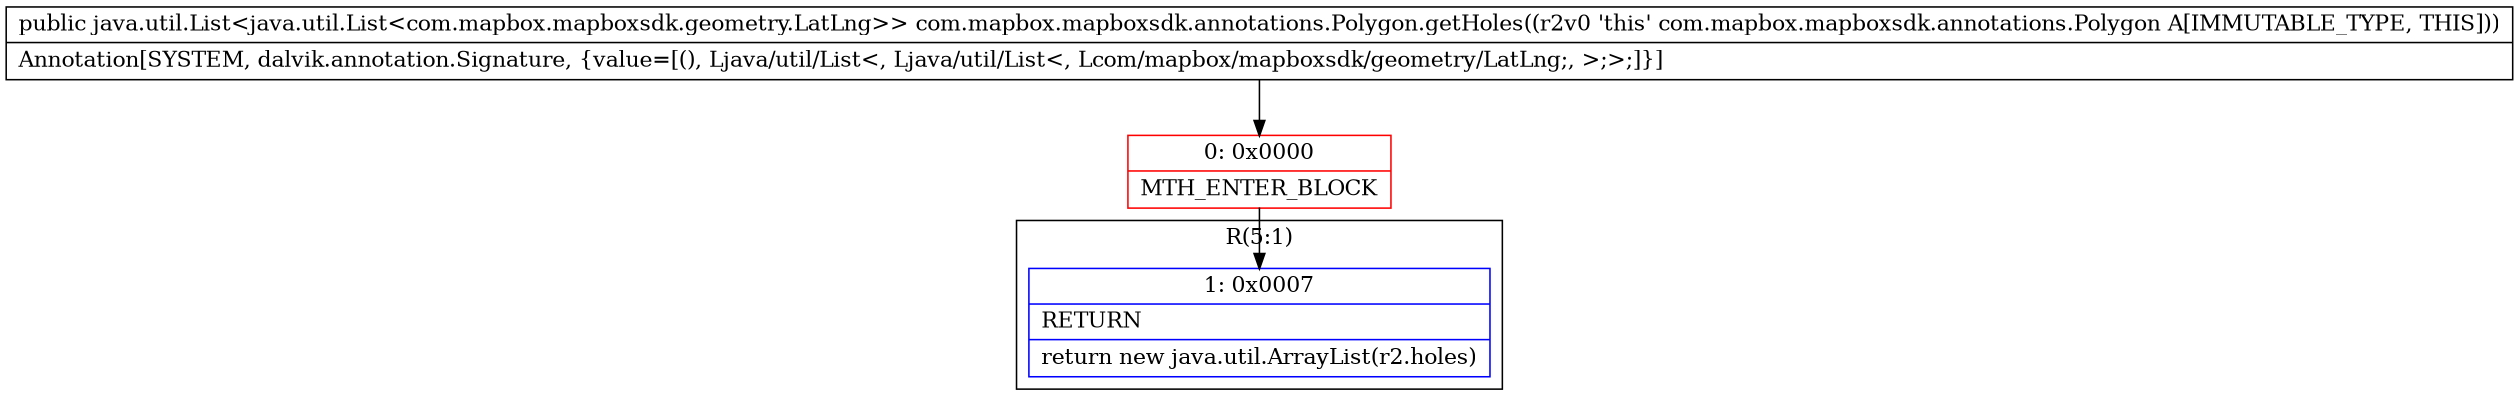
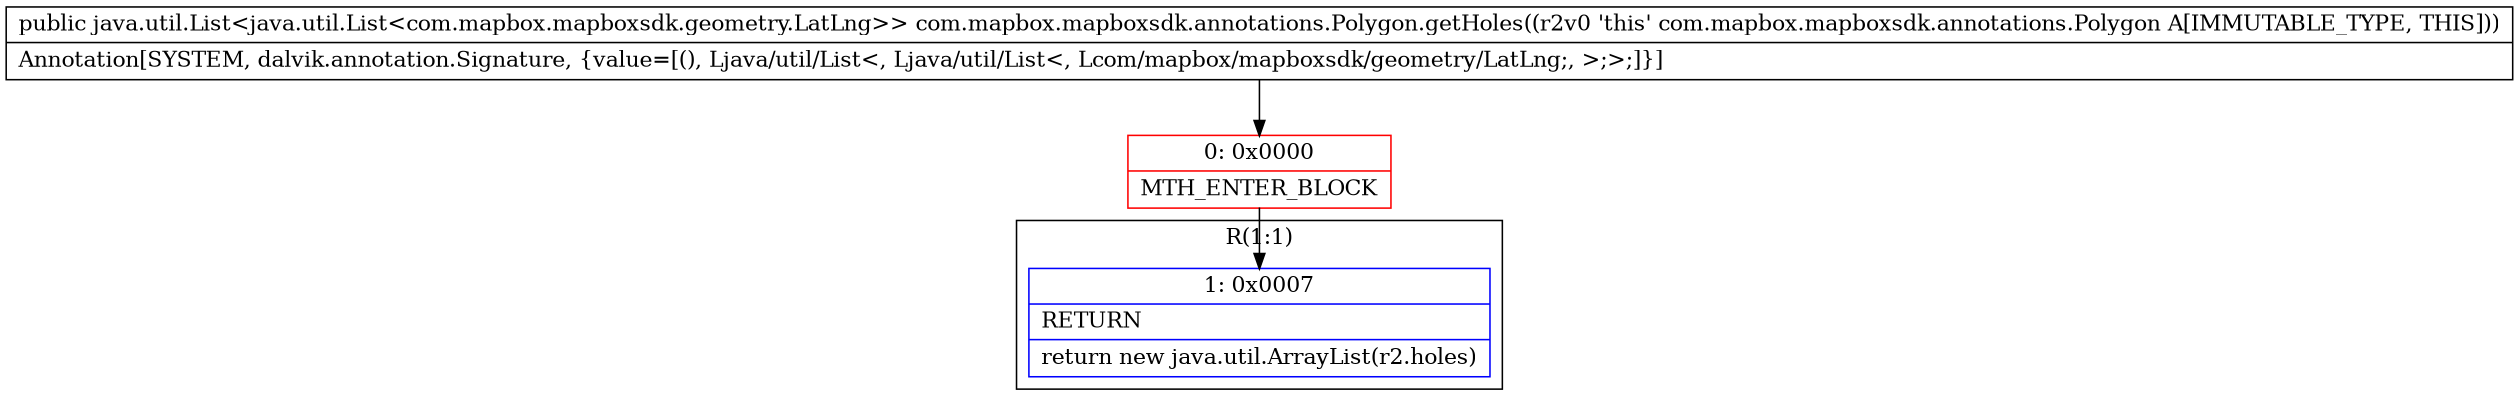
(1259, 238) -> (1259, 238)
